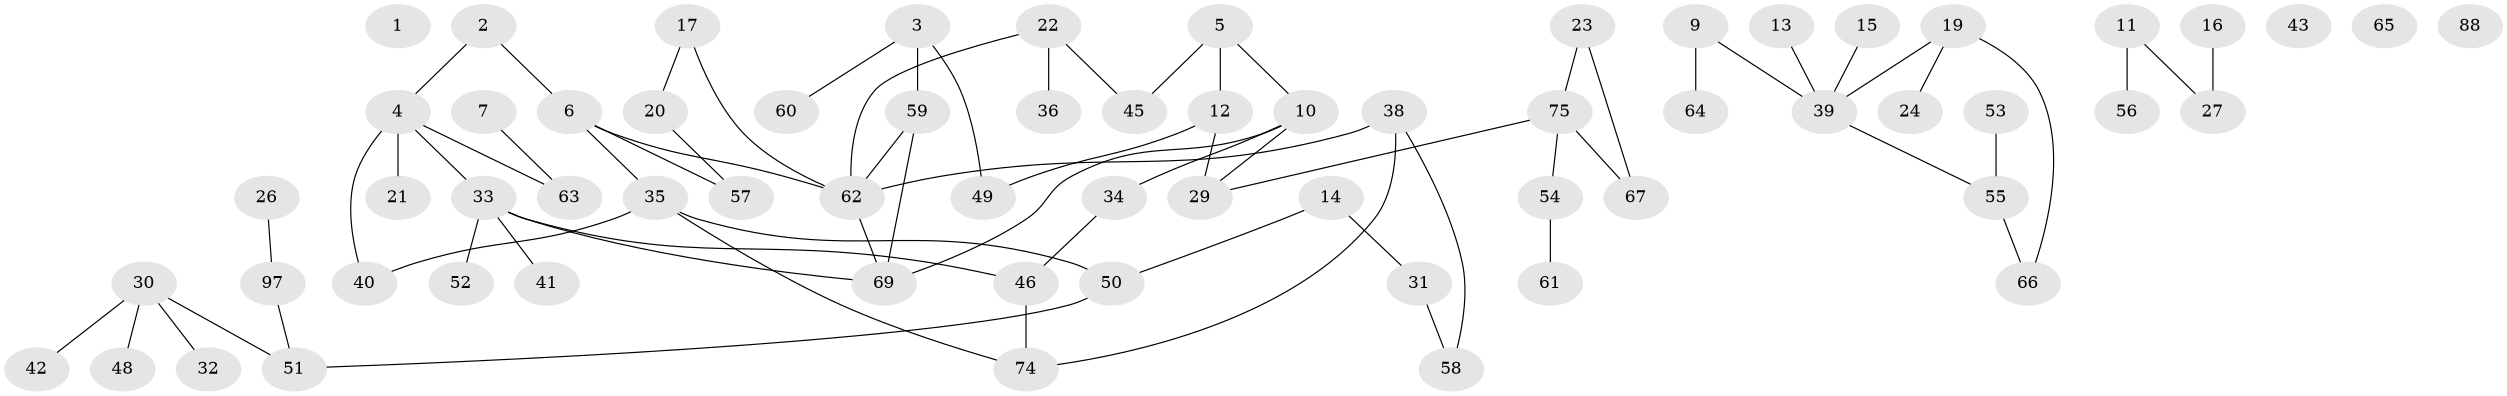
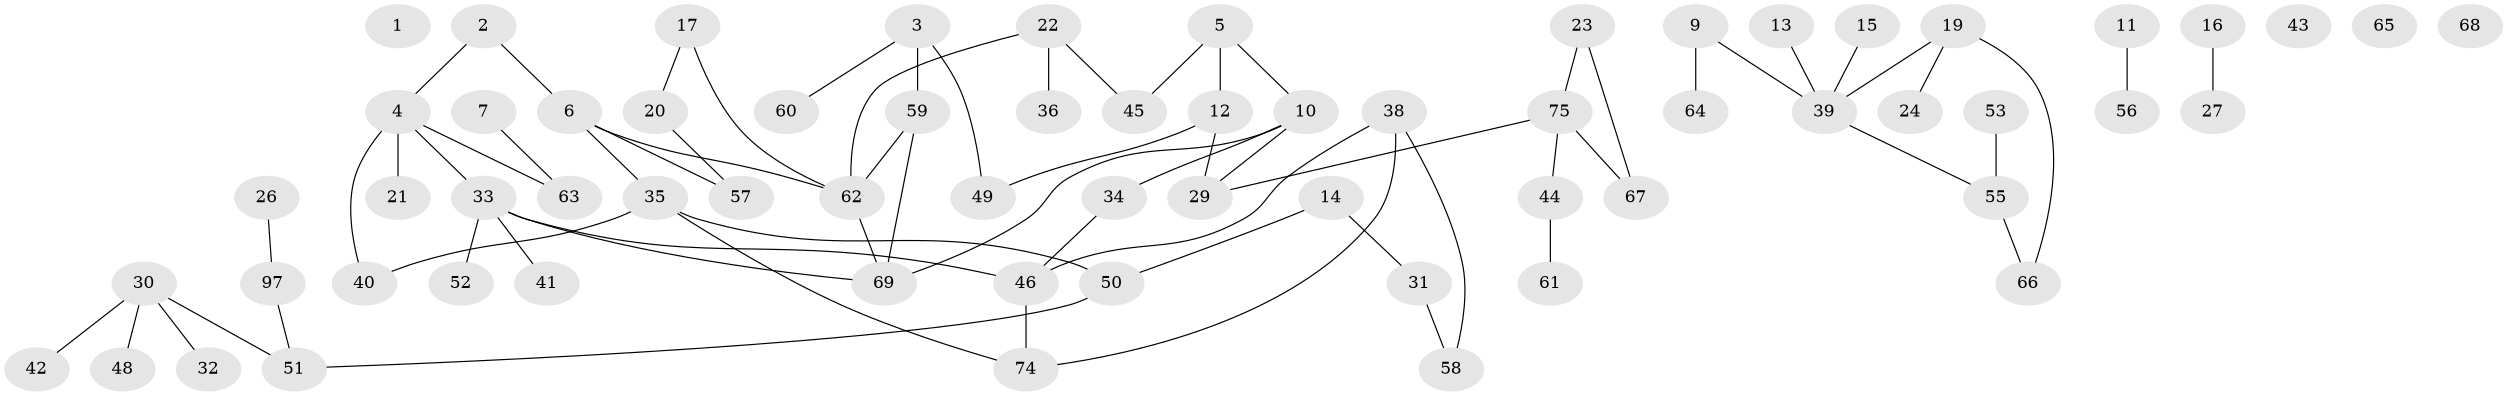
(2470, 26) -> (2470, 26)
(2170, 69) -> none
(1139, 162) -> (1224, 228)
(1550, 198) -> (1550, 198)
